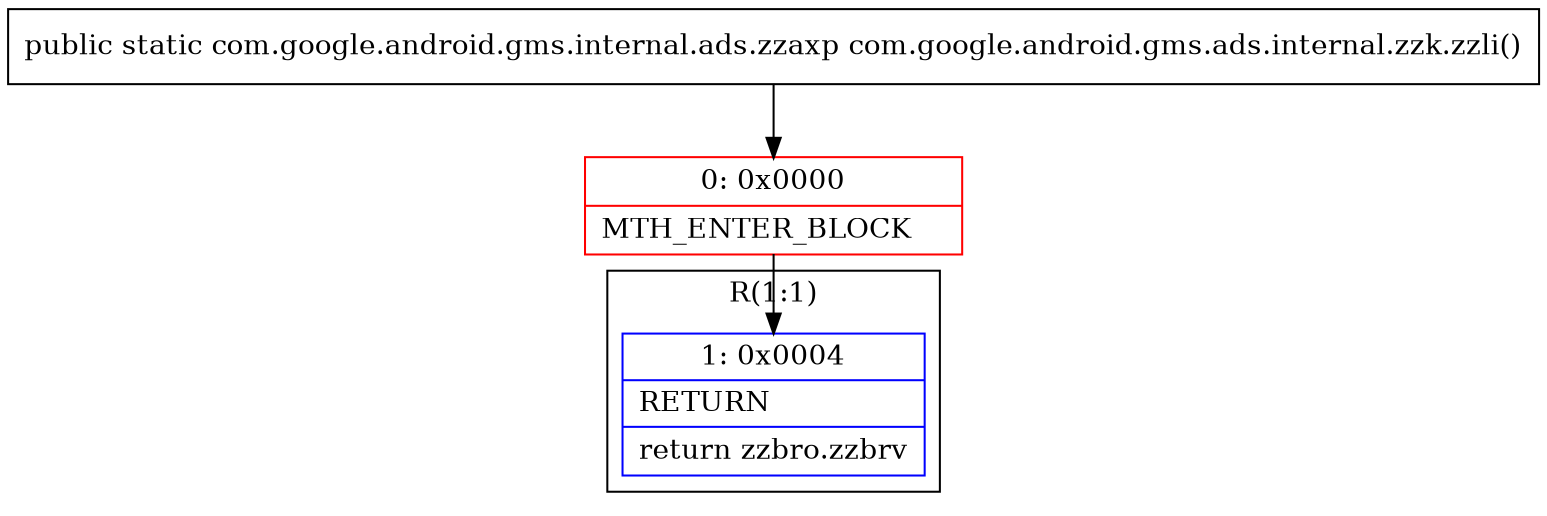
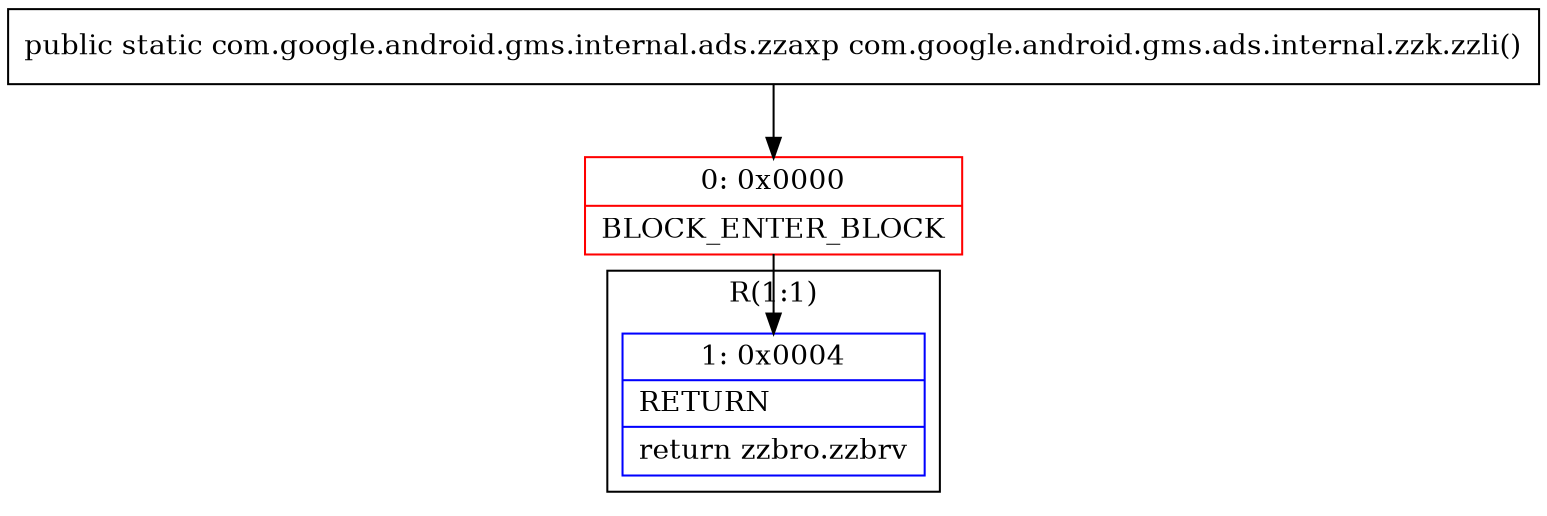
(757, 229) -> (774, 229)
